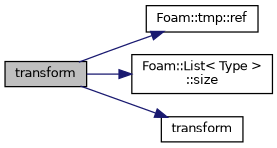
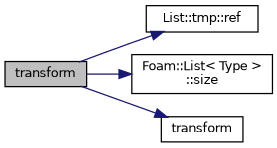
(202, 19) -> (202, 19)
